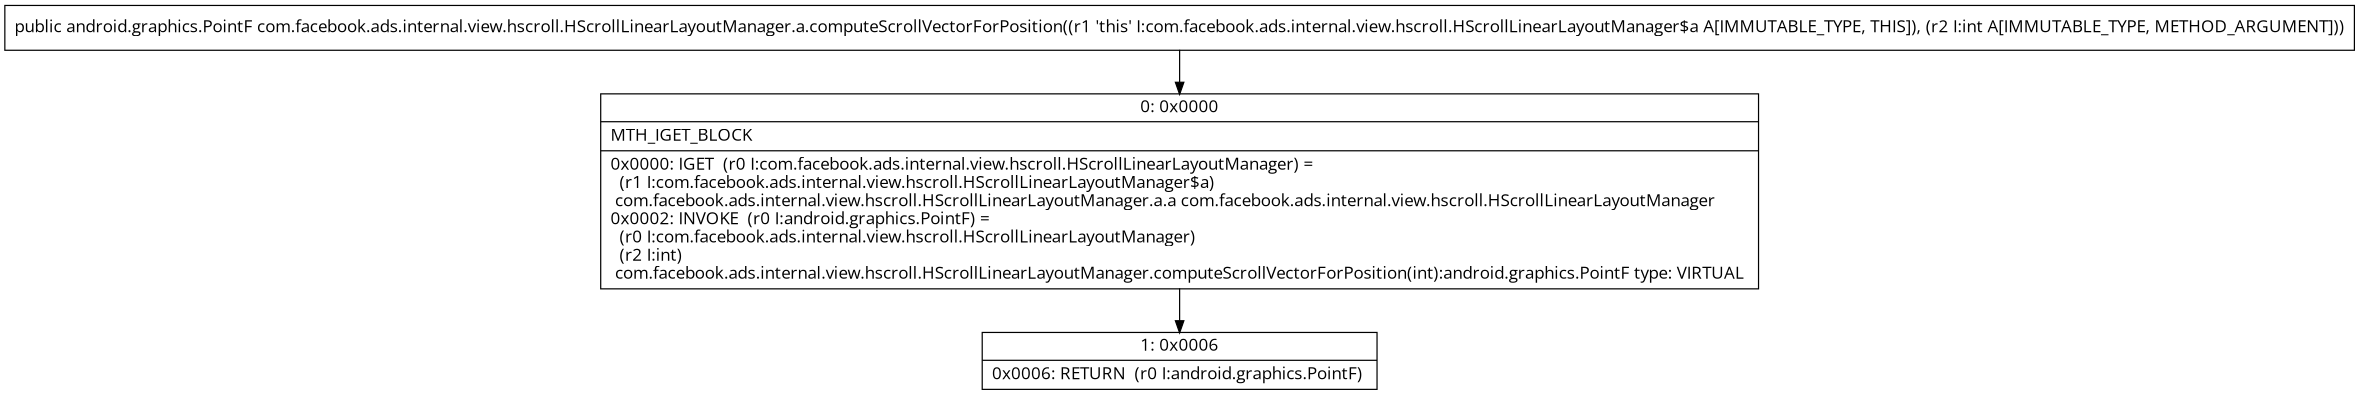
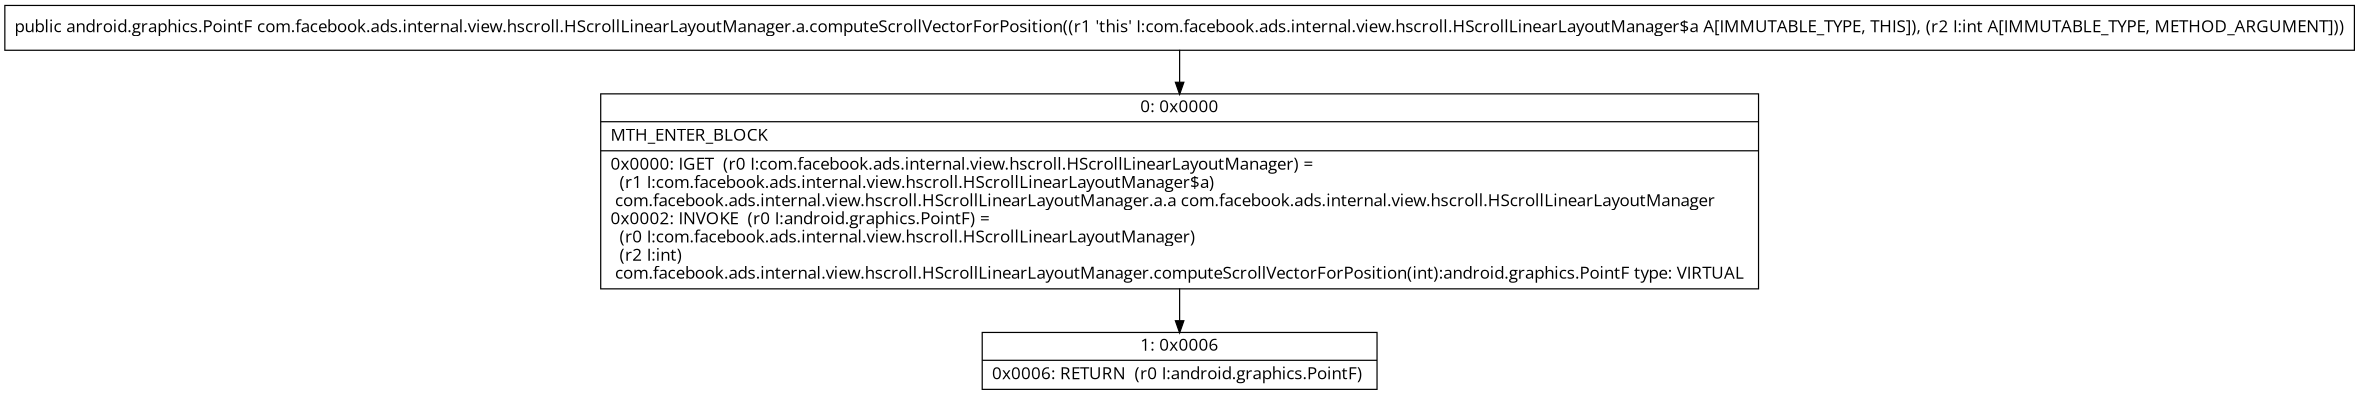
(682, 136) -> (689, 136)
